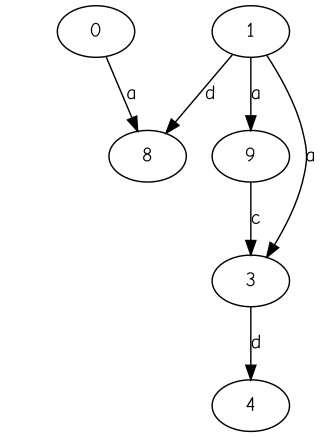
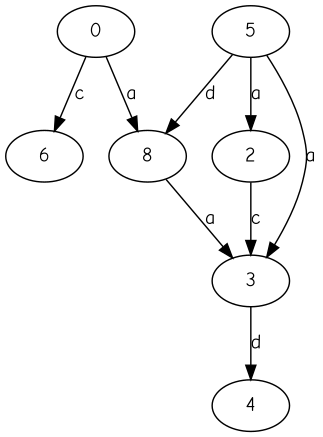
(251, 32) -> (251, 32)
none -> (44, 156)
(251, 156) -> (251, 156)
none -> (195, 213)
